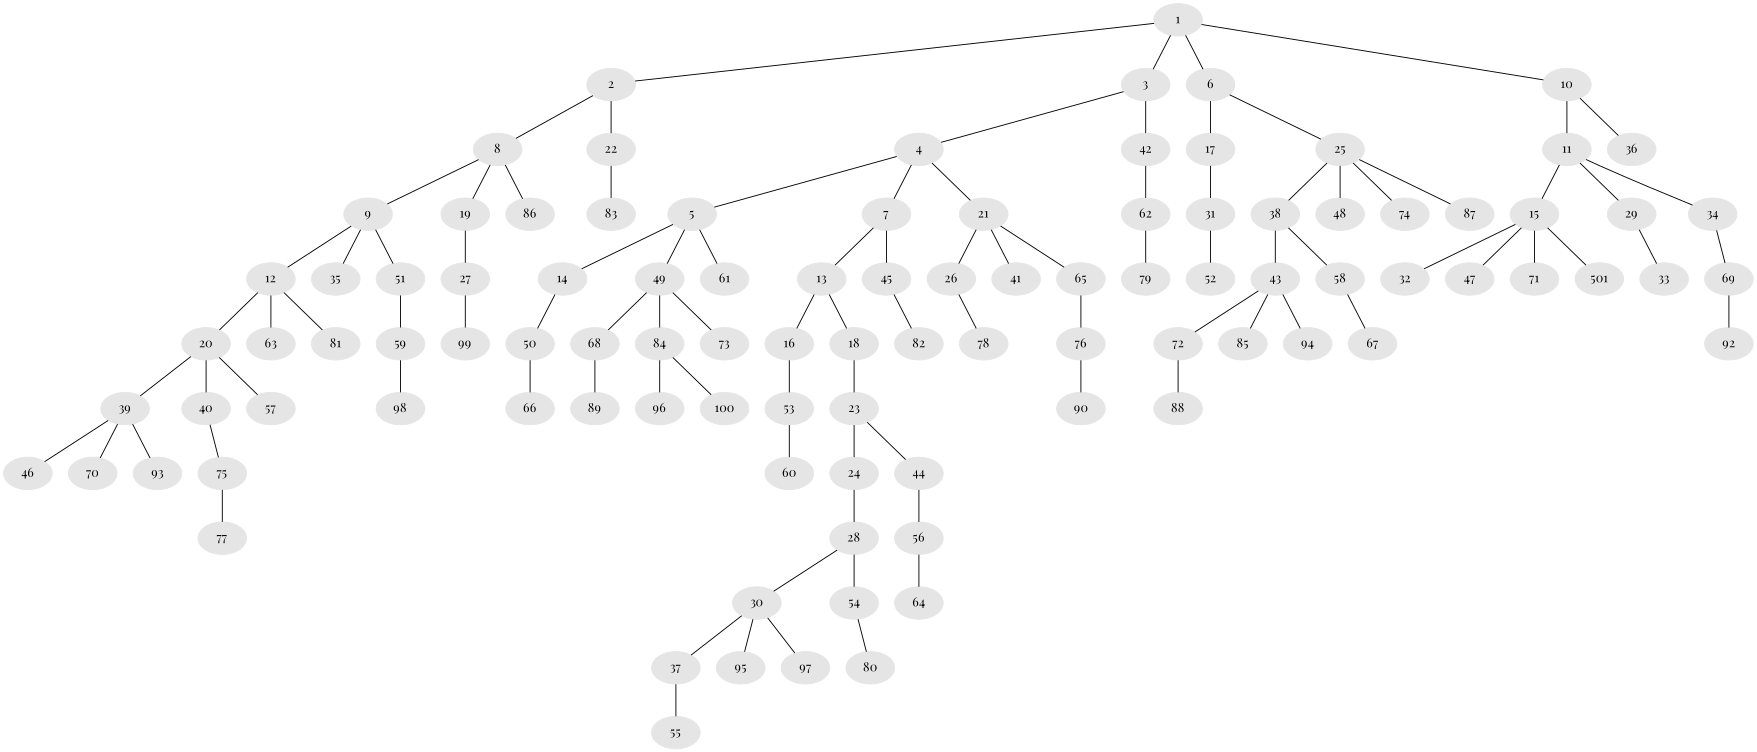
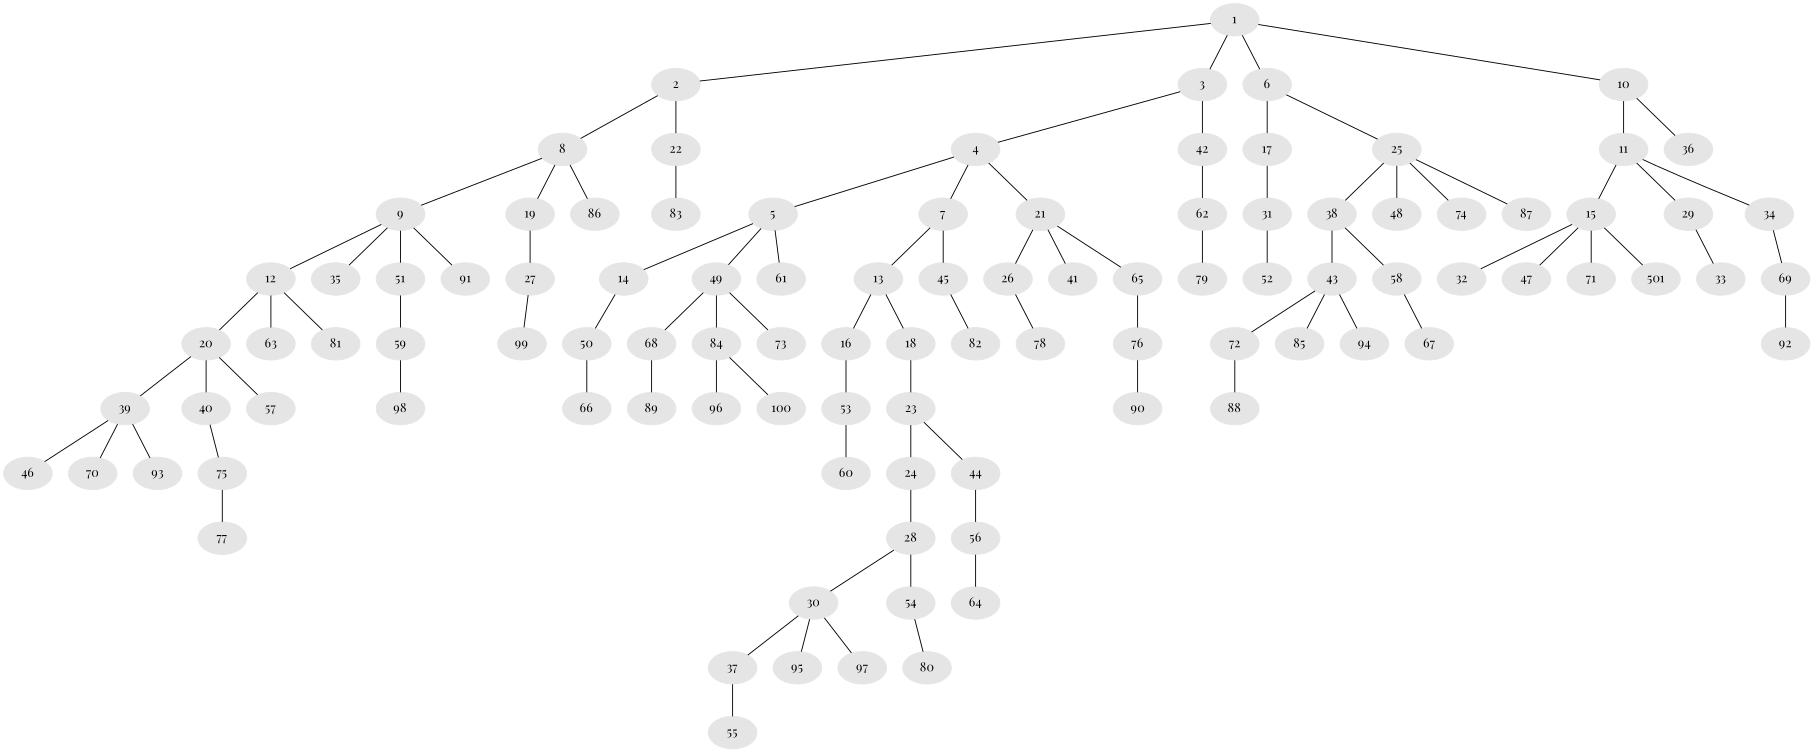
none -> (465, 279)
